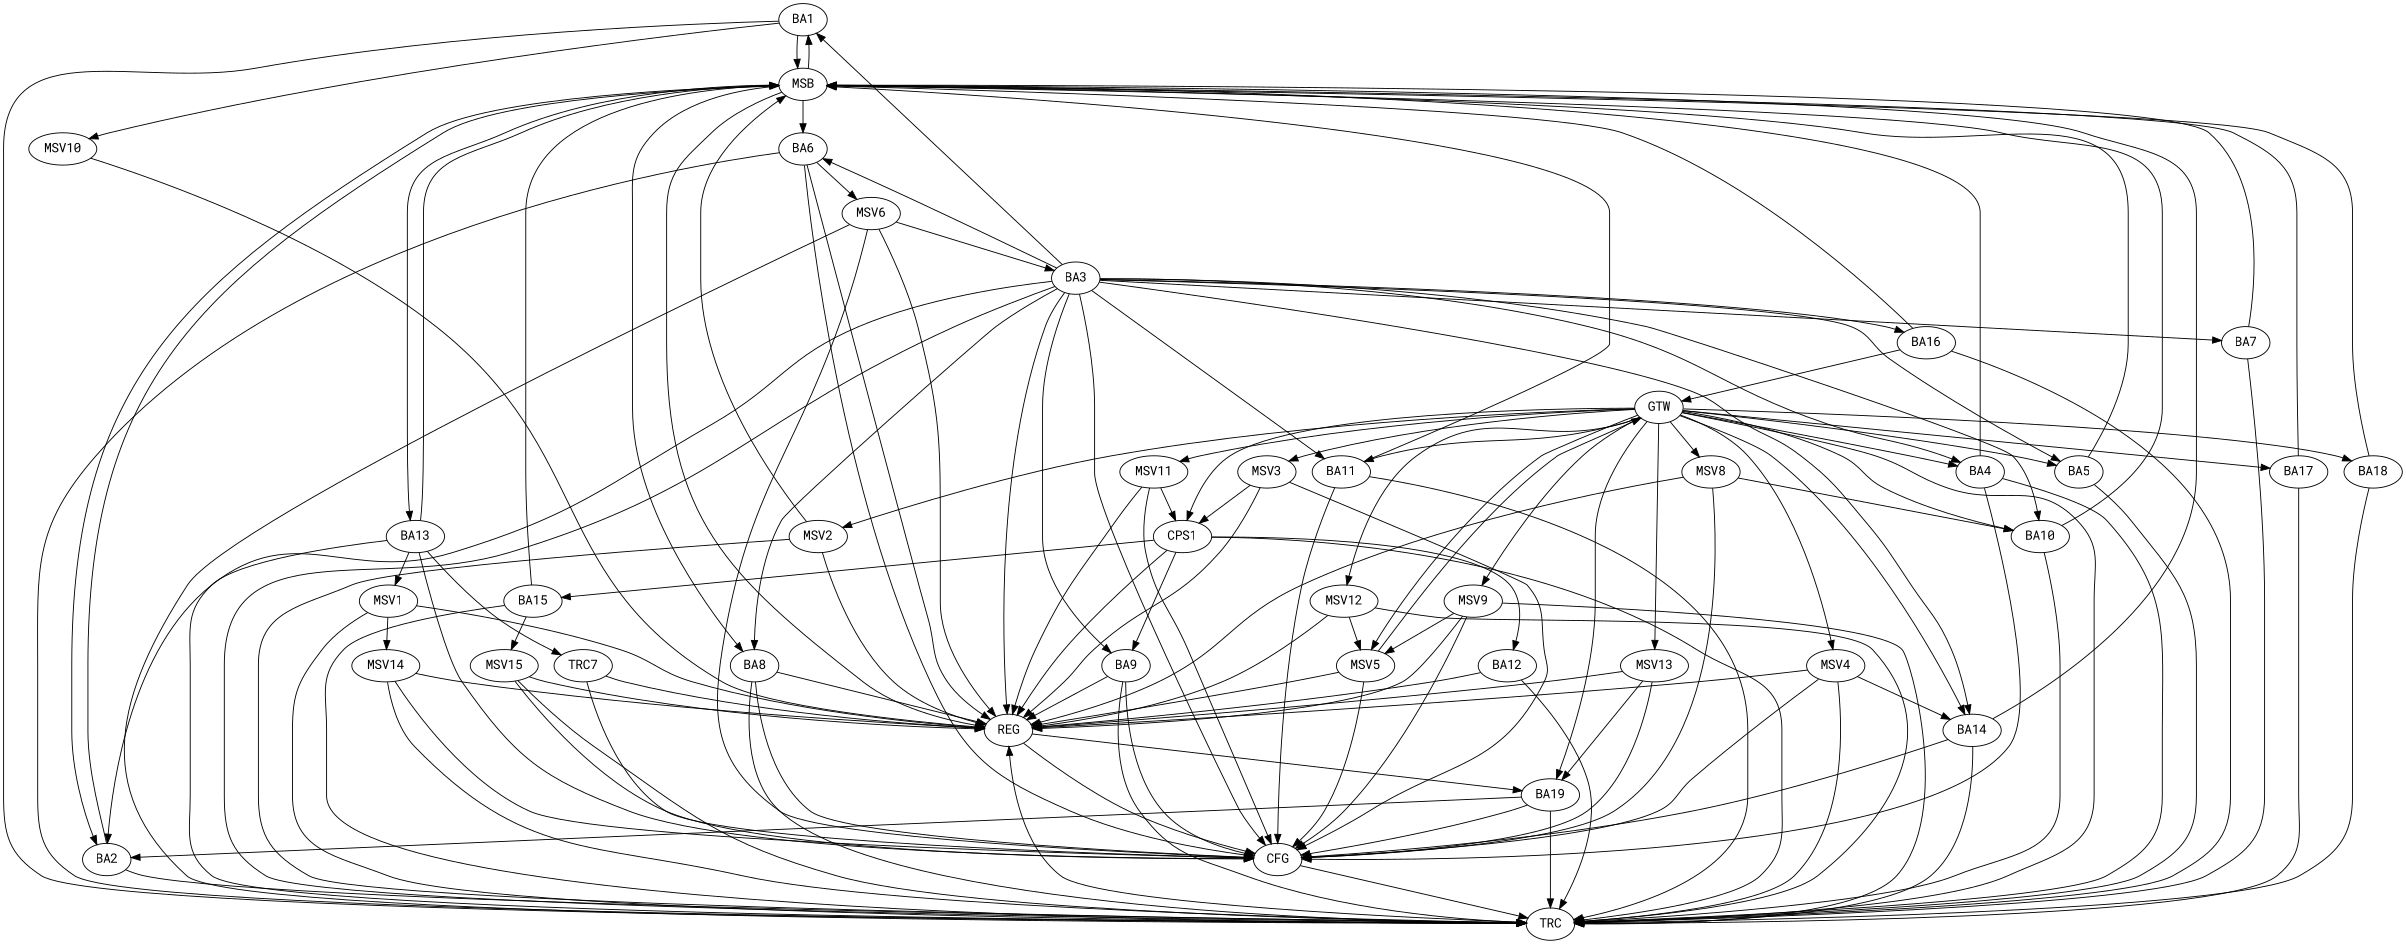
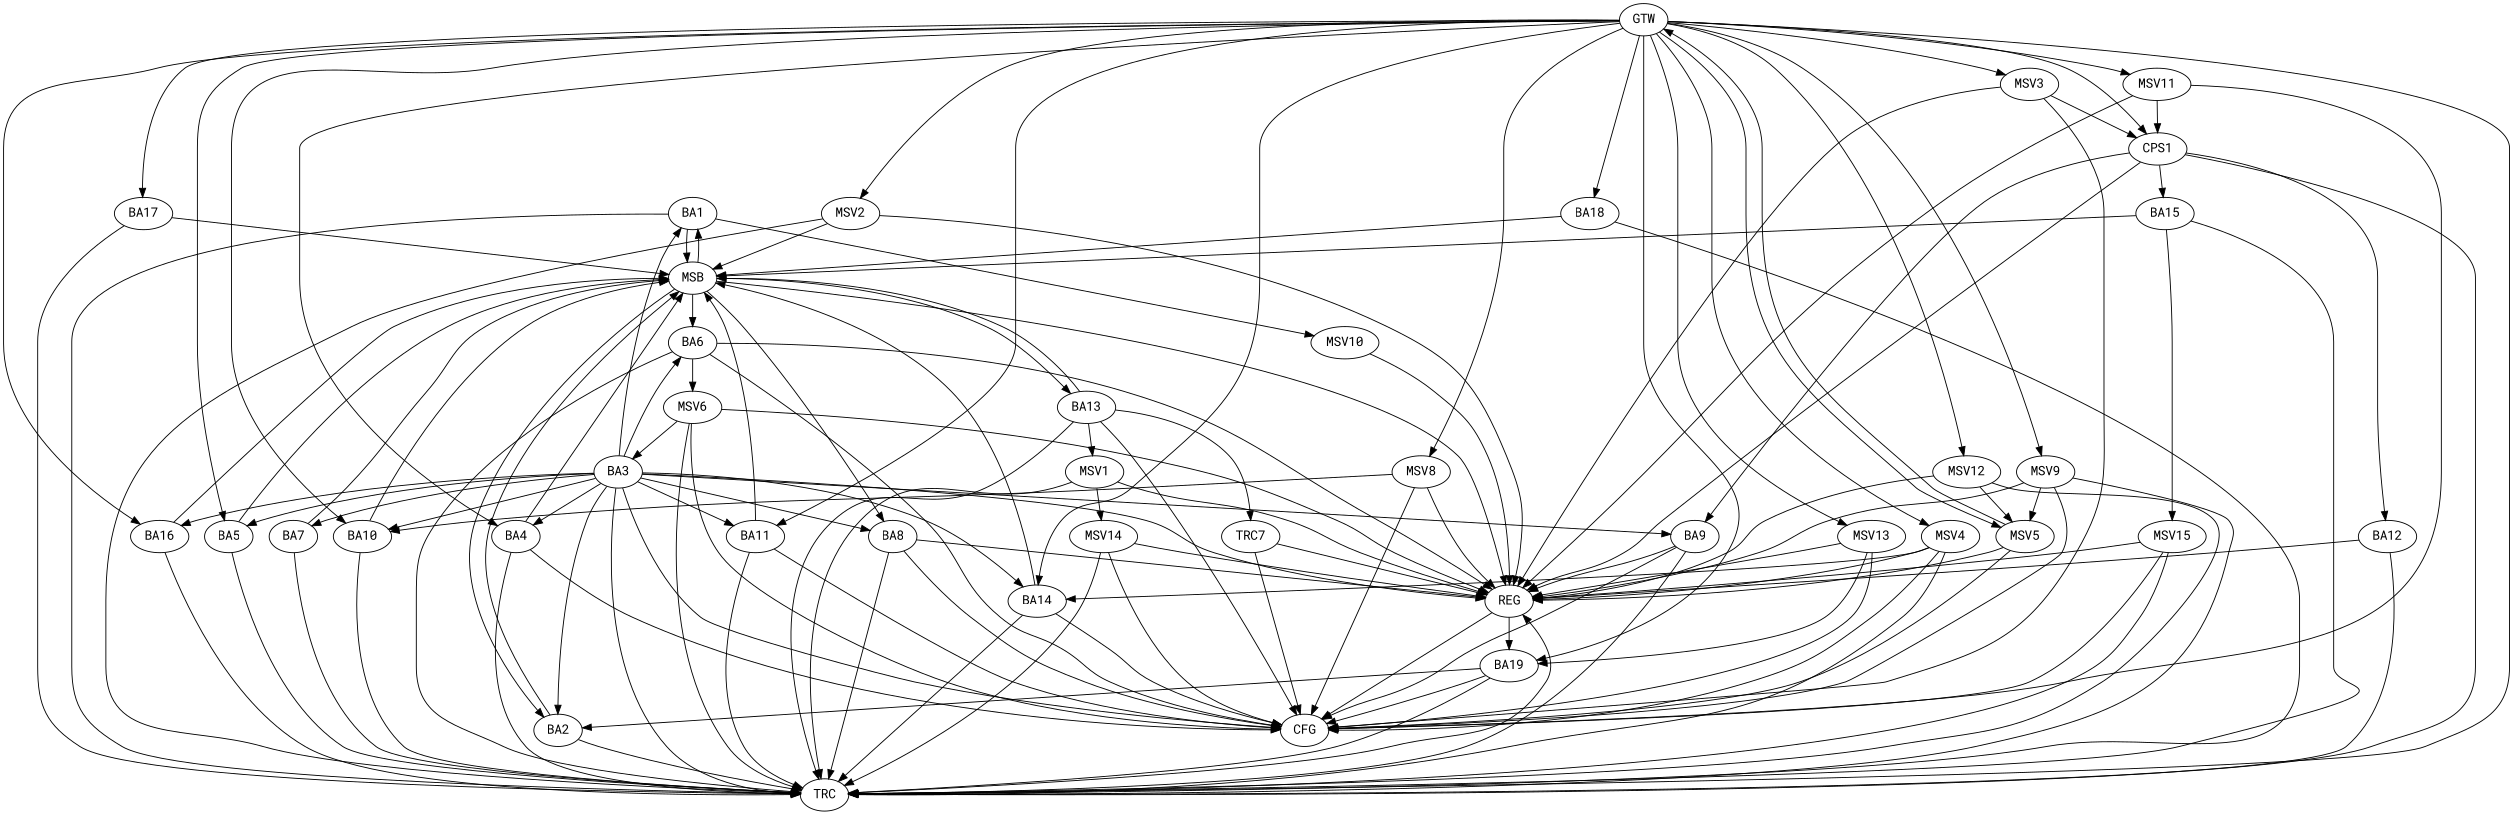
(1806, 372) -> (166, 67)
(1409, 891) -> none
